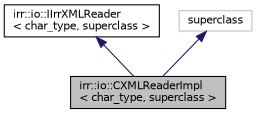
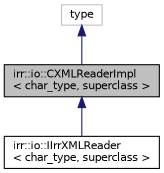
(215, 21) -> (82, 15)
(119, 61) -> (82, 122)
